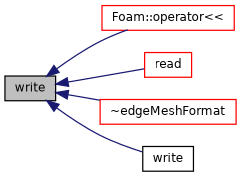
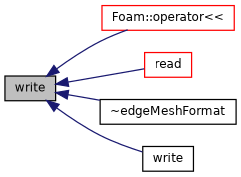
(168, 112) -> (168, 112)
